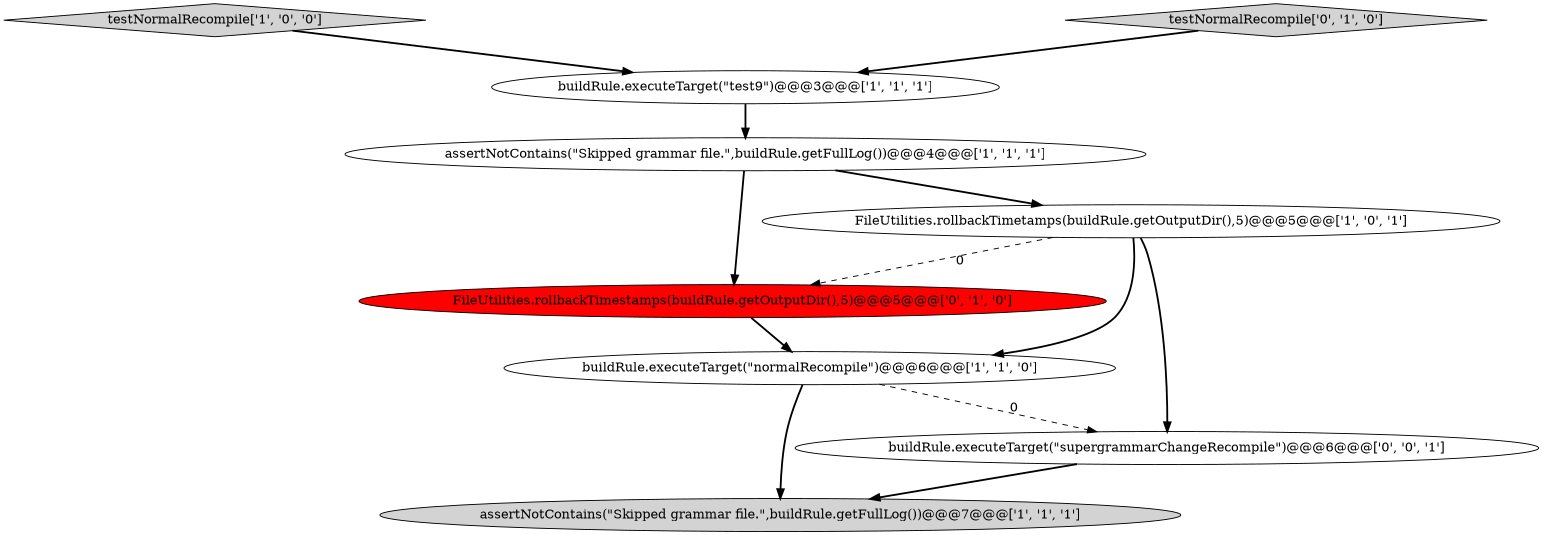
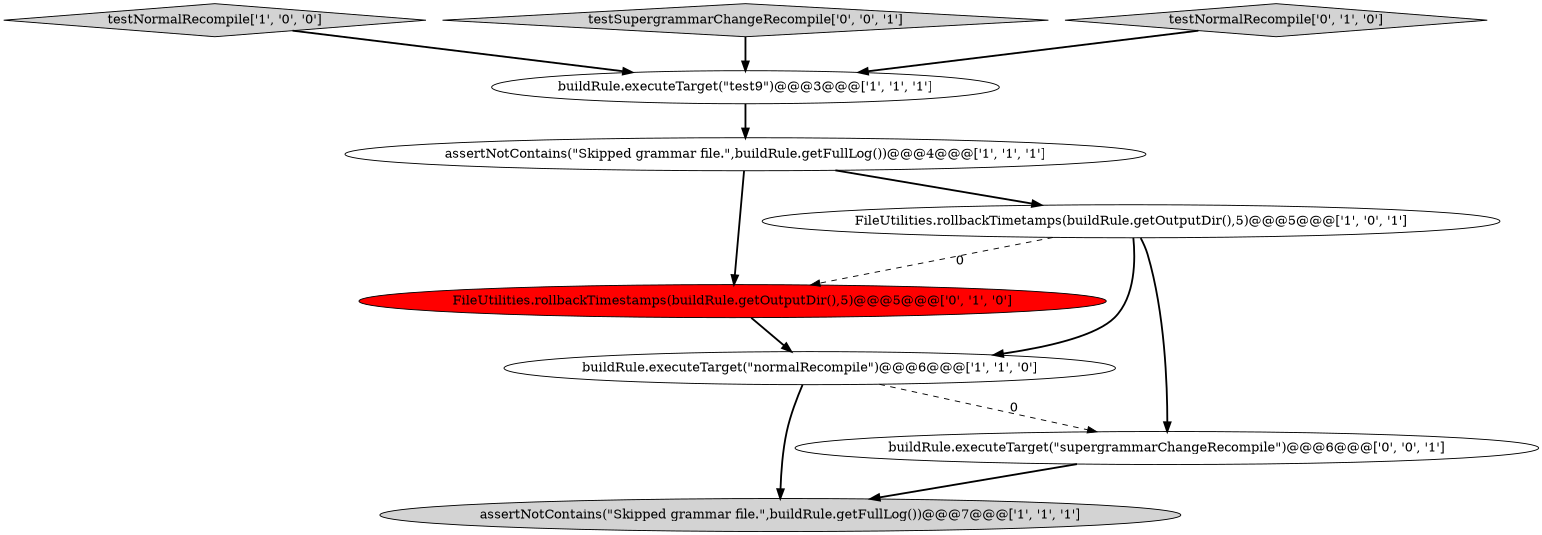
none -> (745, 20)
